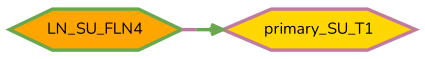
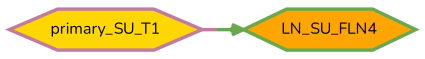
(196, 30) -> (217, 30)
